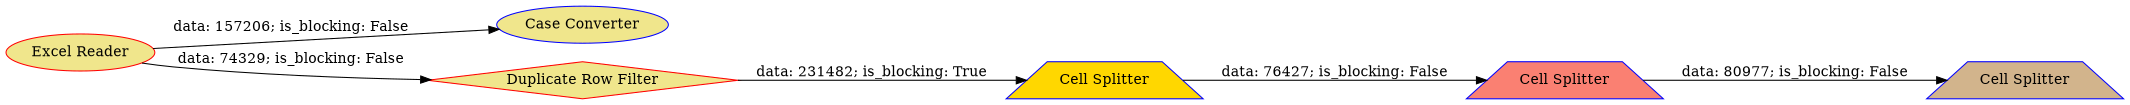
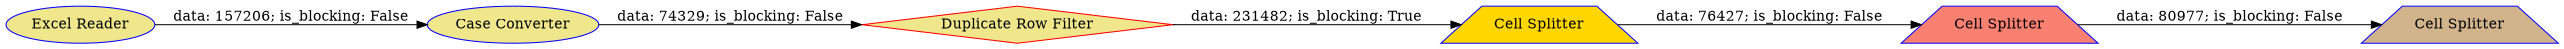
(80, 52) -> (80, 25)
(281, 75) -> (725, 25)
